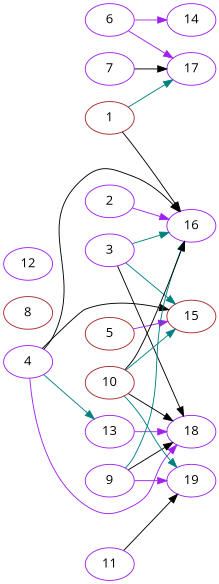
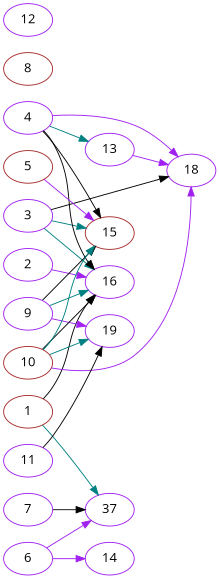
(191, 69) -> (110, 510)
(147, 405) -> (162, 322)
(147, 459) -> (63, 279)
